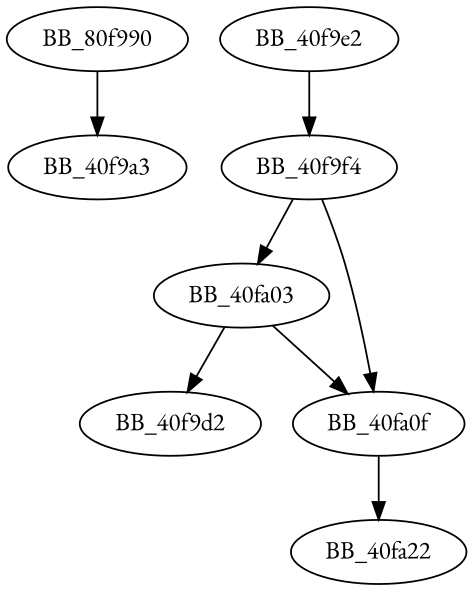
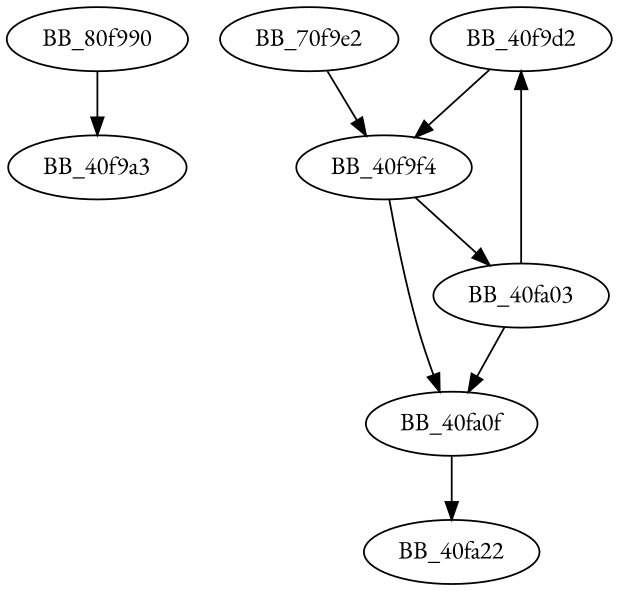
(309, 39) -> (309, 39)
none -> (459, 97)
